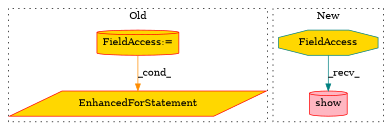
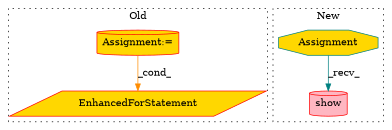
(138, 43) -> (138, 43)
(328, 43) -> (328, 43)
